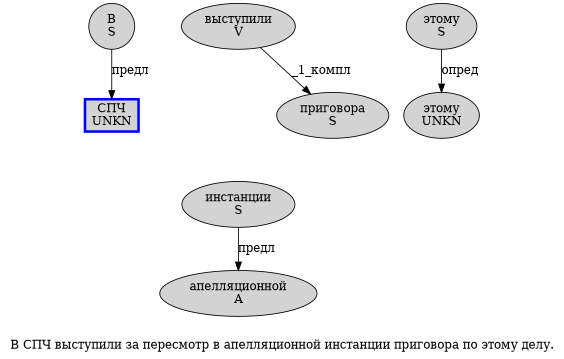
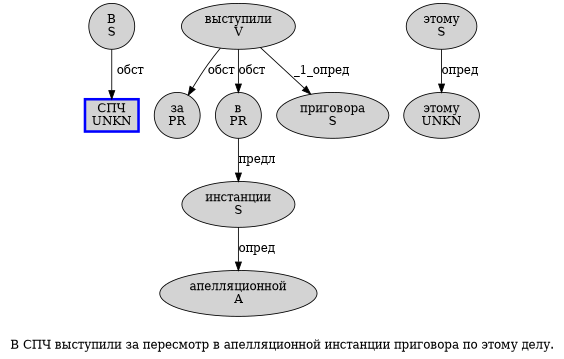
(130, 71) -> (130, 71)
(322, 71) -> (322, 71)
none -> (177, 115)
none -> (238, 115)
(257, 249) -> (257, 249)
